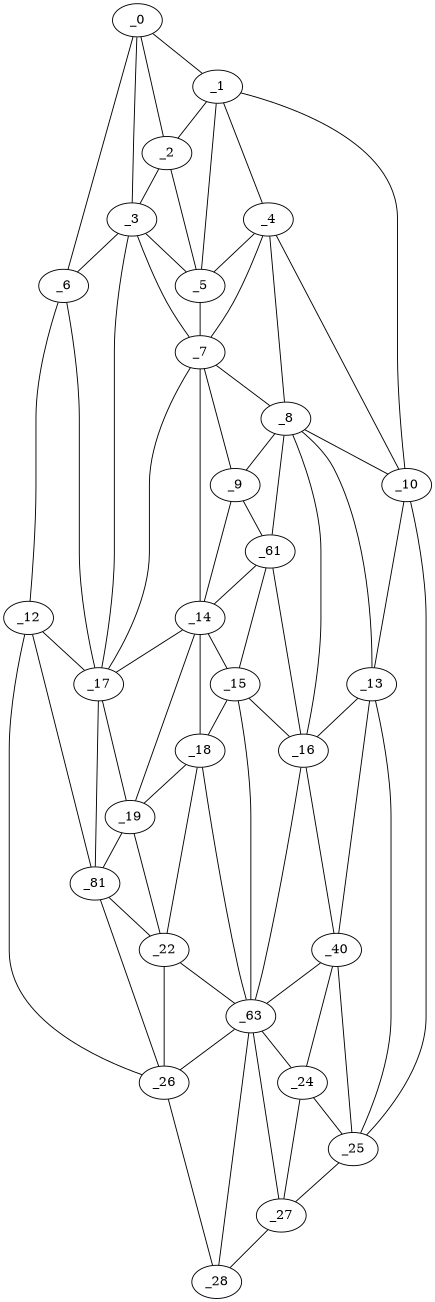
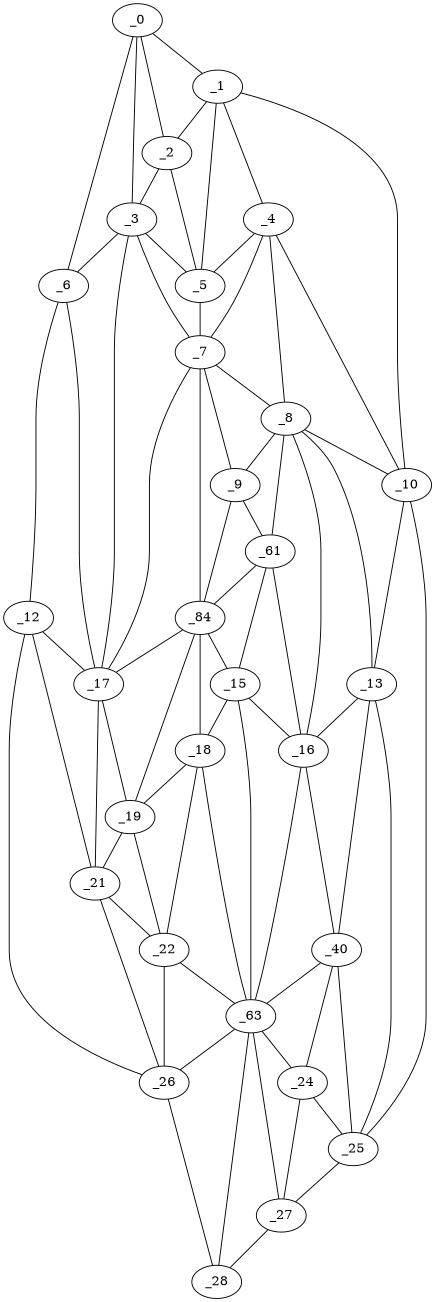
(200, 618) -> (200, 618)
(95, 883) -> (95, 883)
